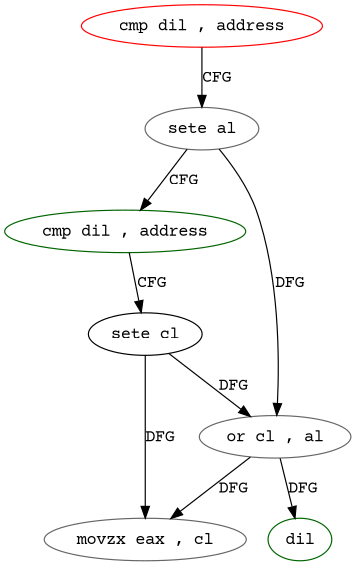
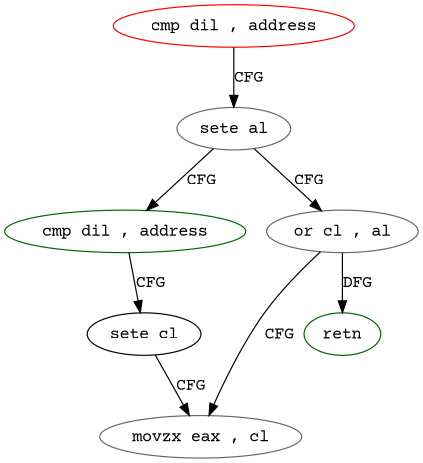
(290, 283) -> (309, 180)
(205, 381) -> none
(160, 437) -> (191, 385)
(233, 488) -> (279, 334)
(300, 540) -> (342, 334)
